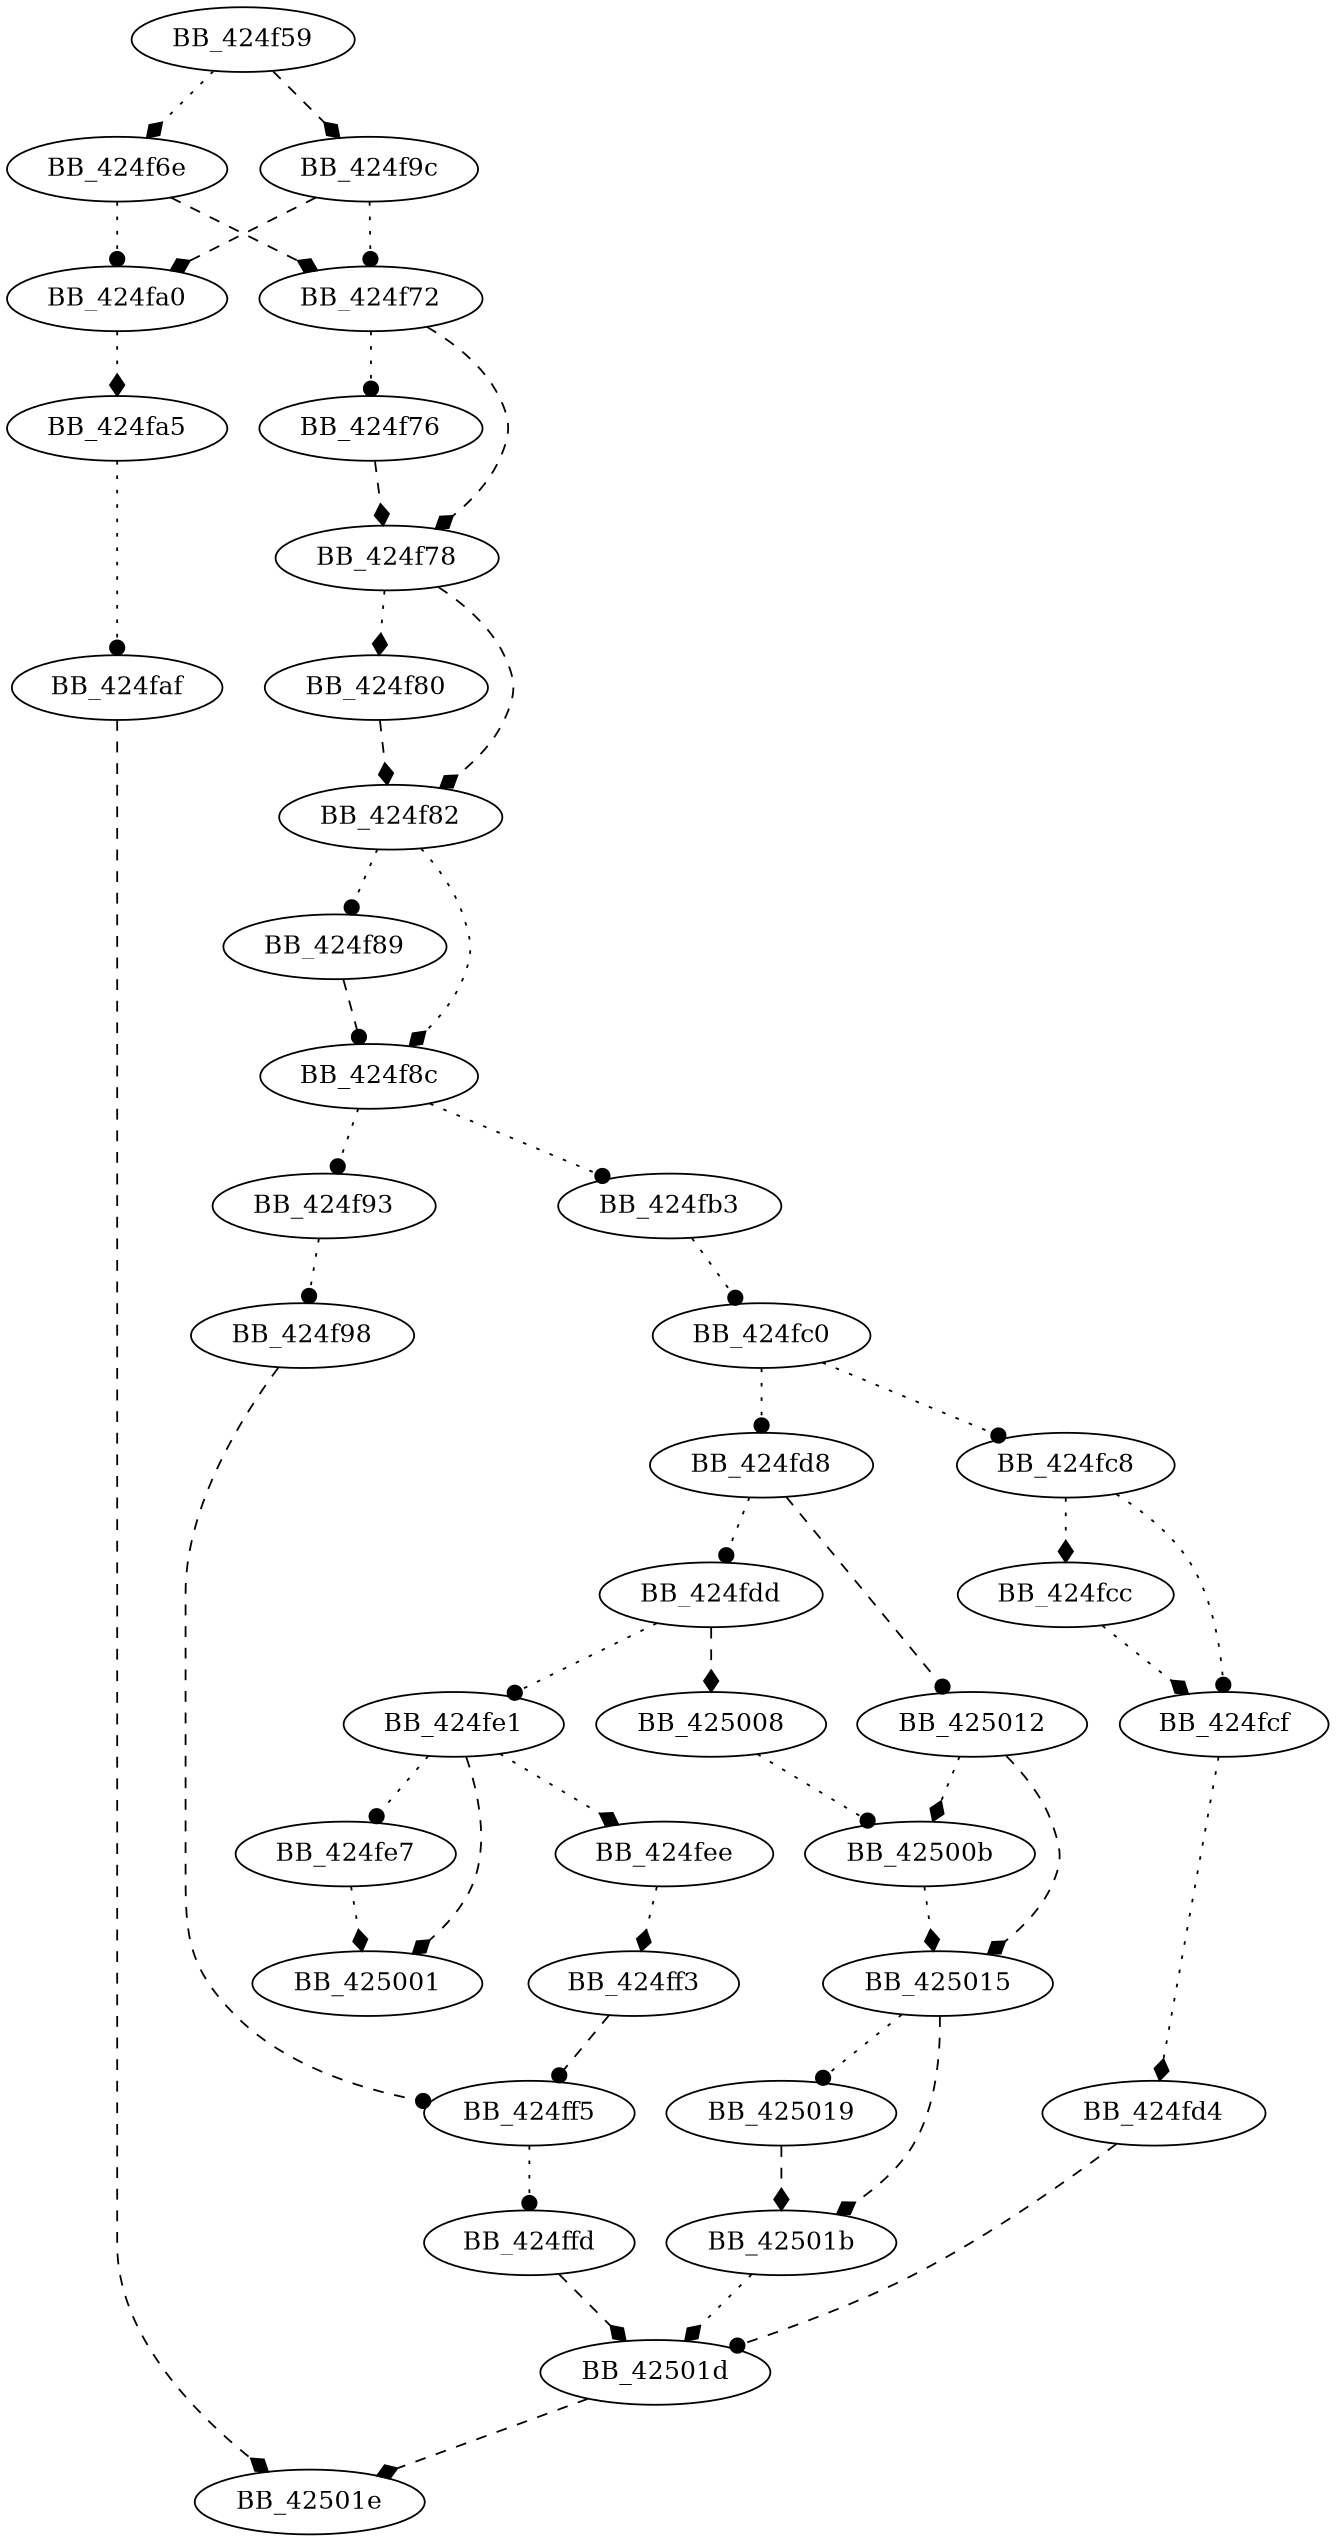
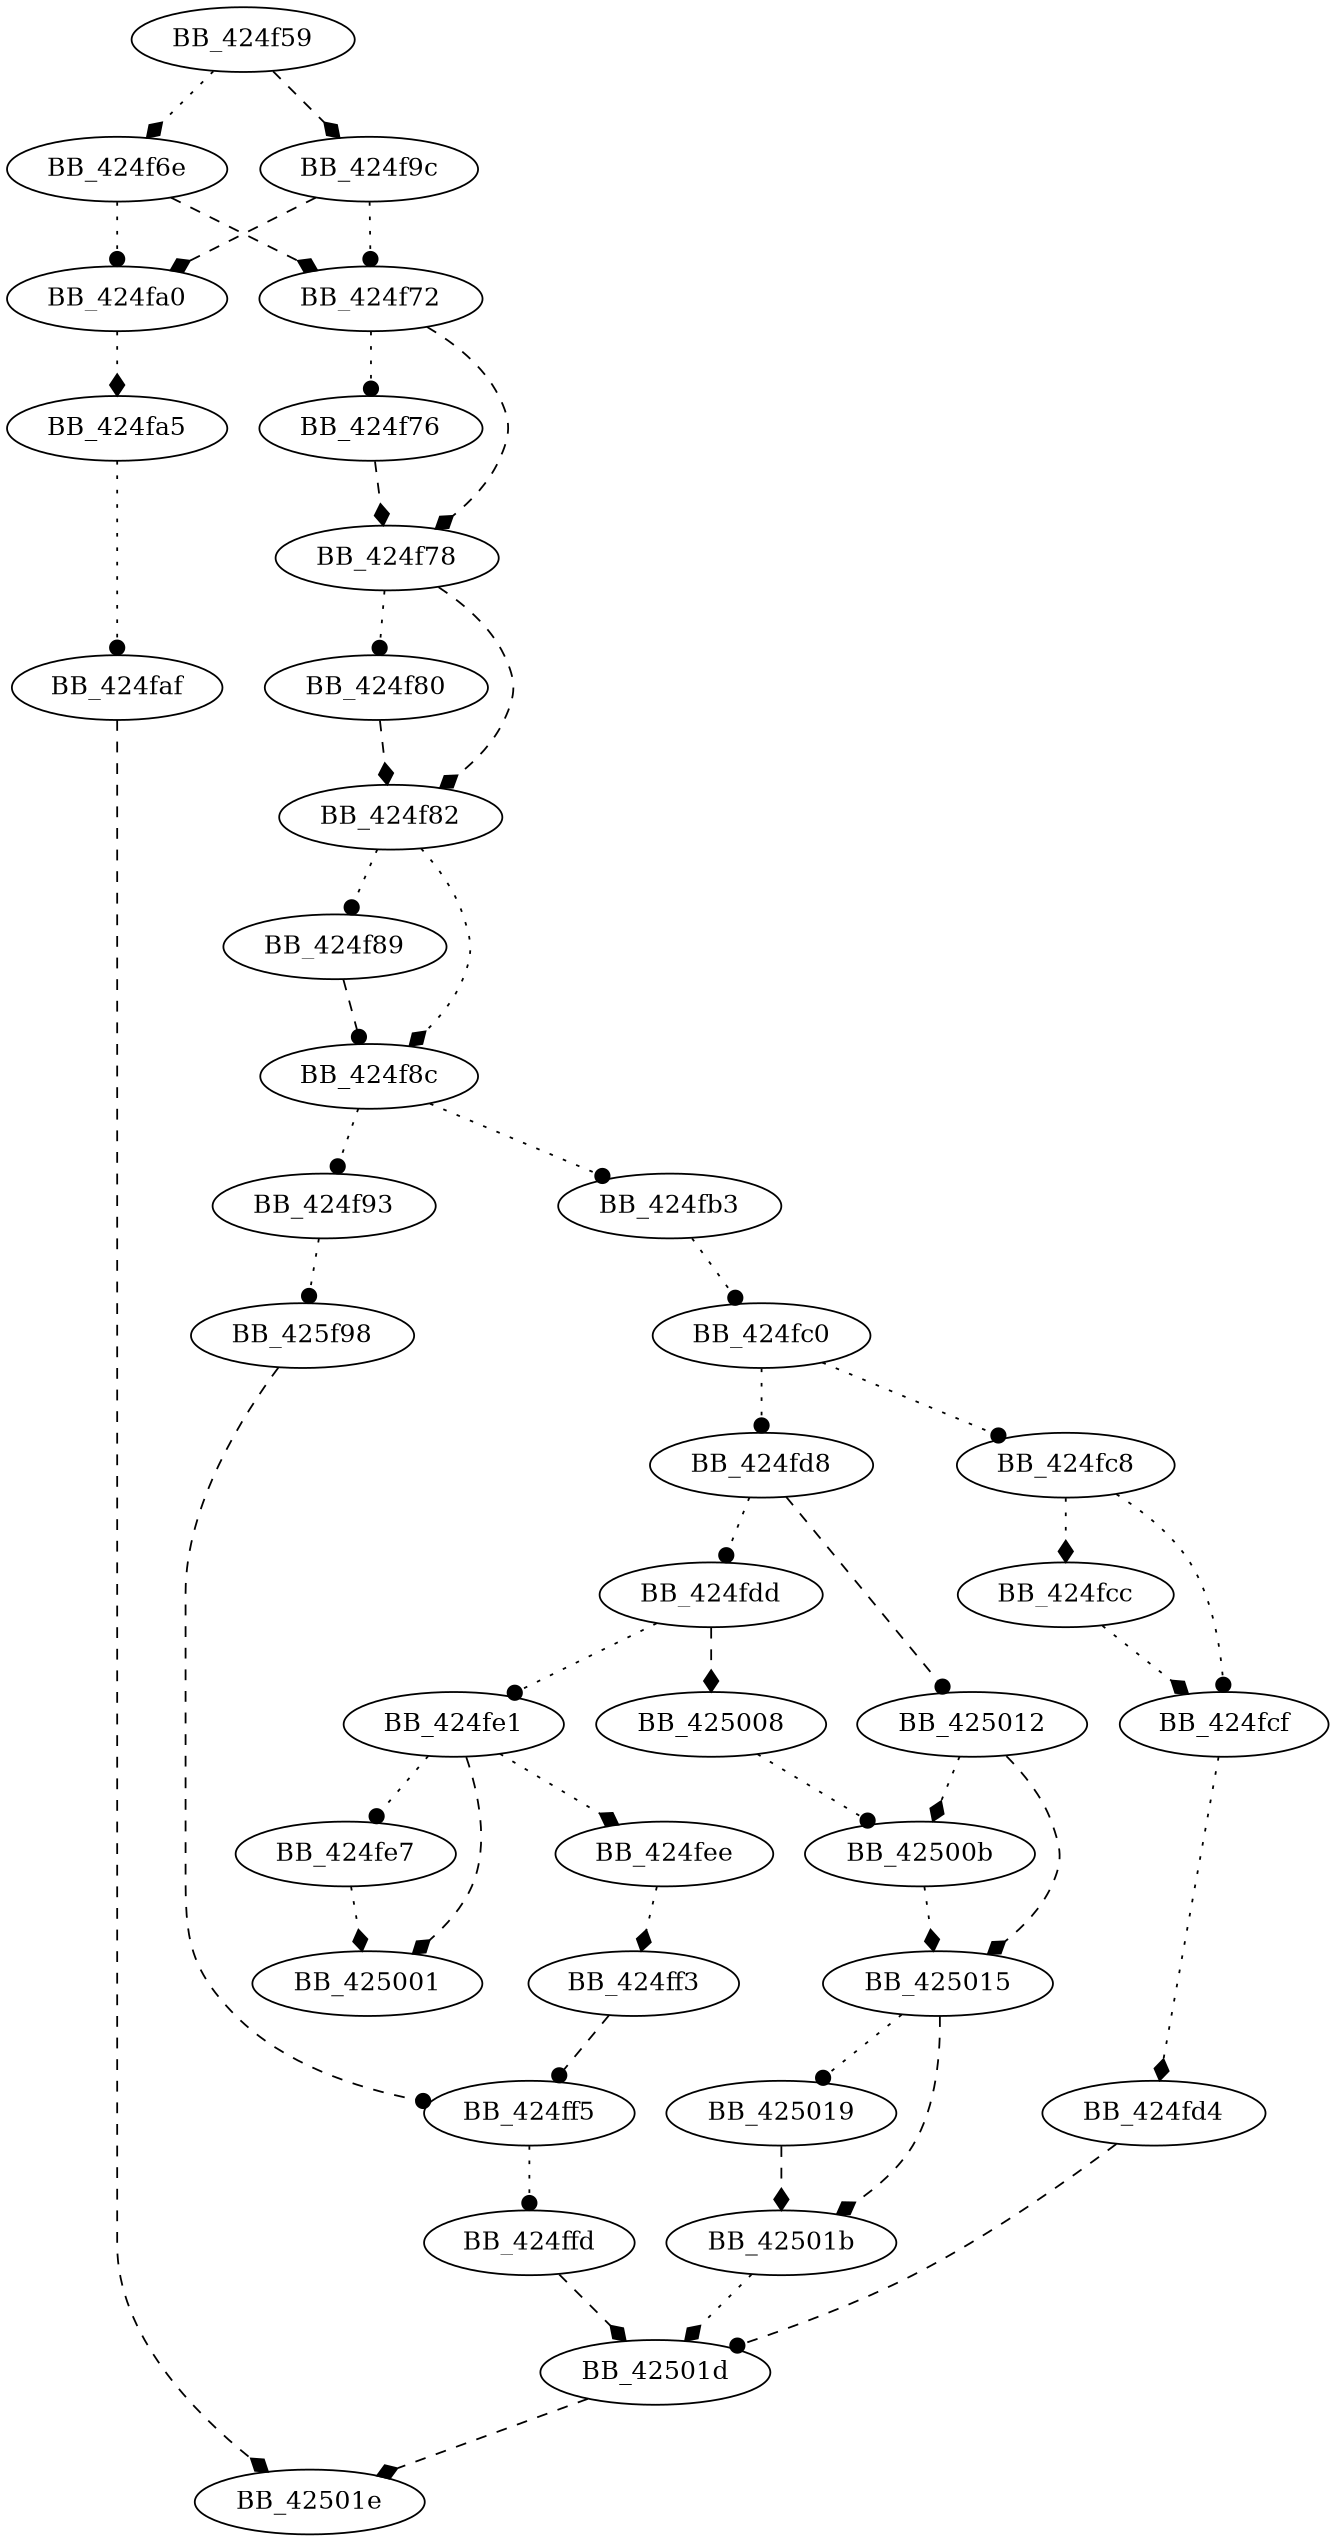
(382, 616) -> (382, 616)
(303, 1336) -> (303, 1336)
